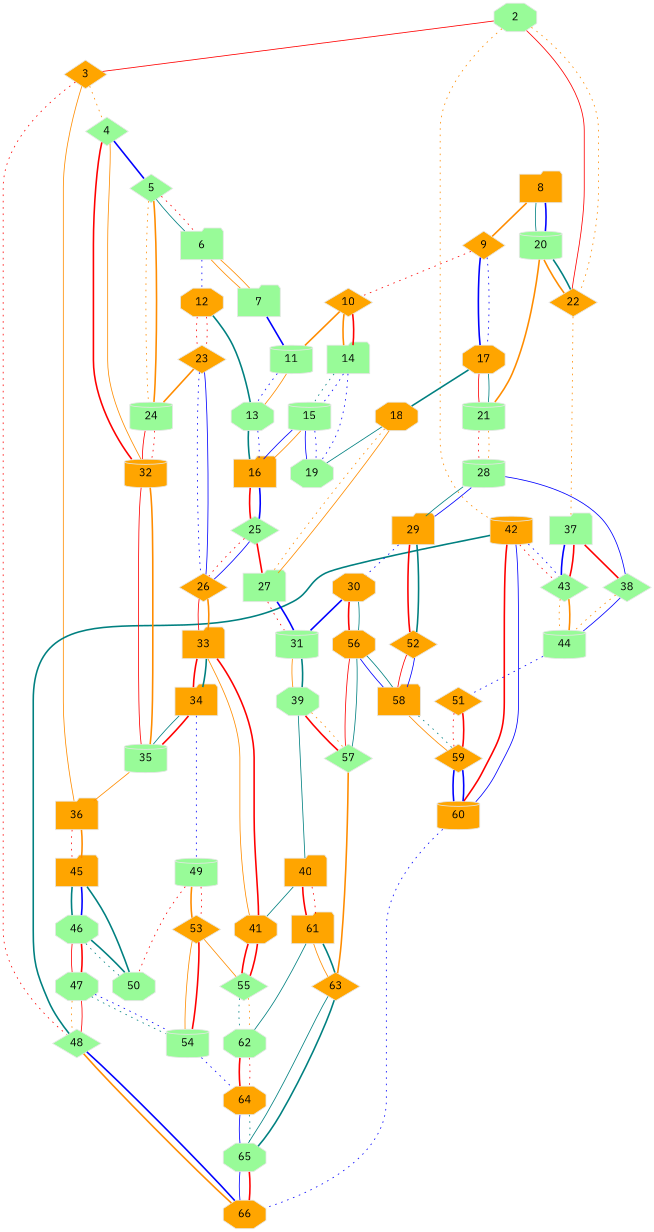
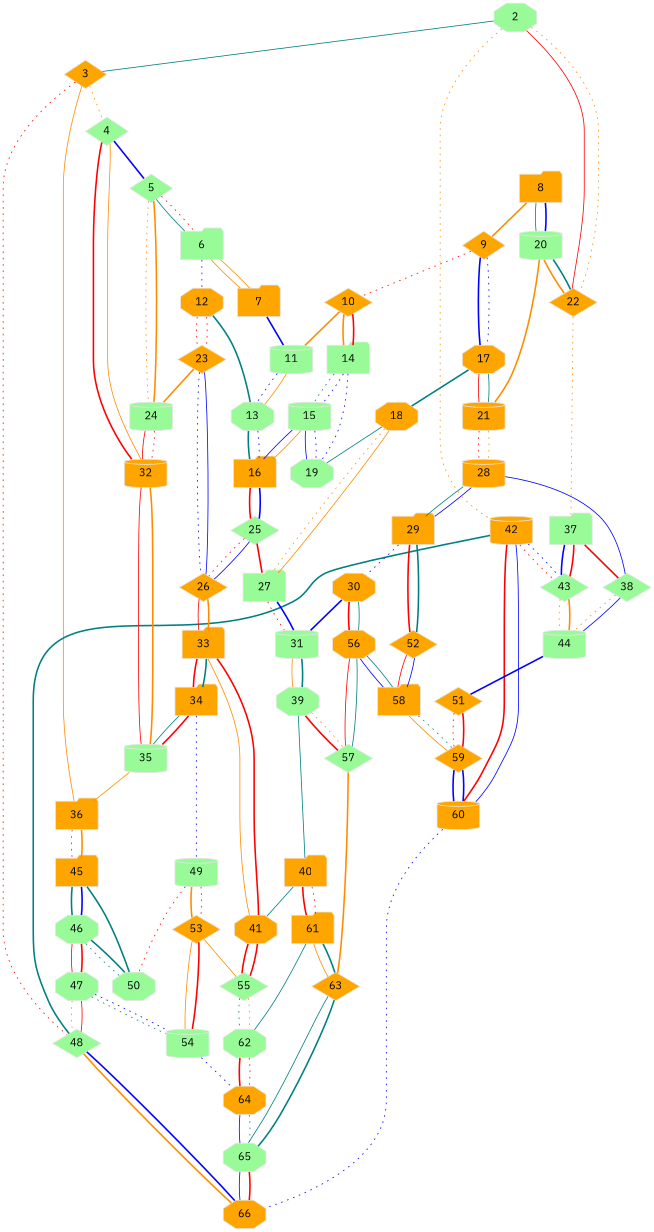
(298, 46) -> (298, 46)
(259, 302) -> (259, 302)
(484, 416) -> (484, 416)
(484, 473) -> (484, 473)
(510, 673) -> (510, 673)
